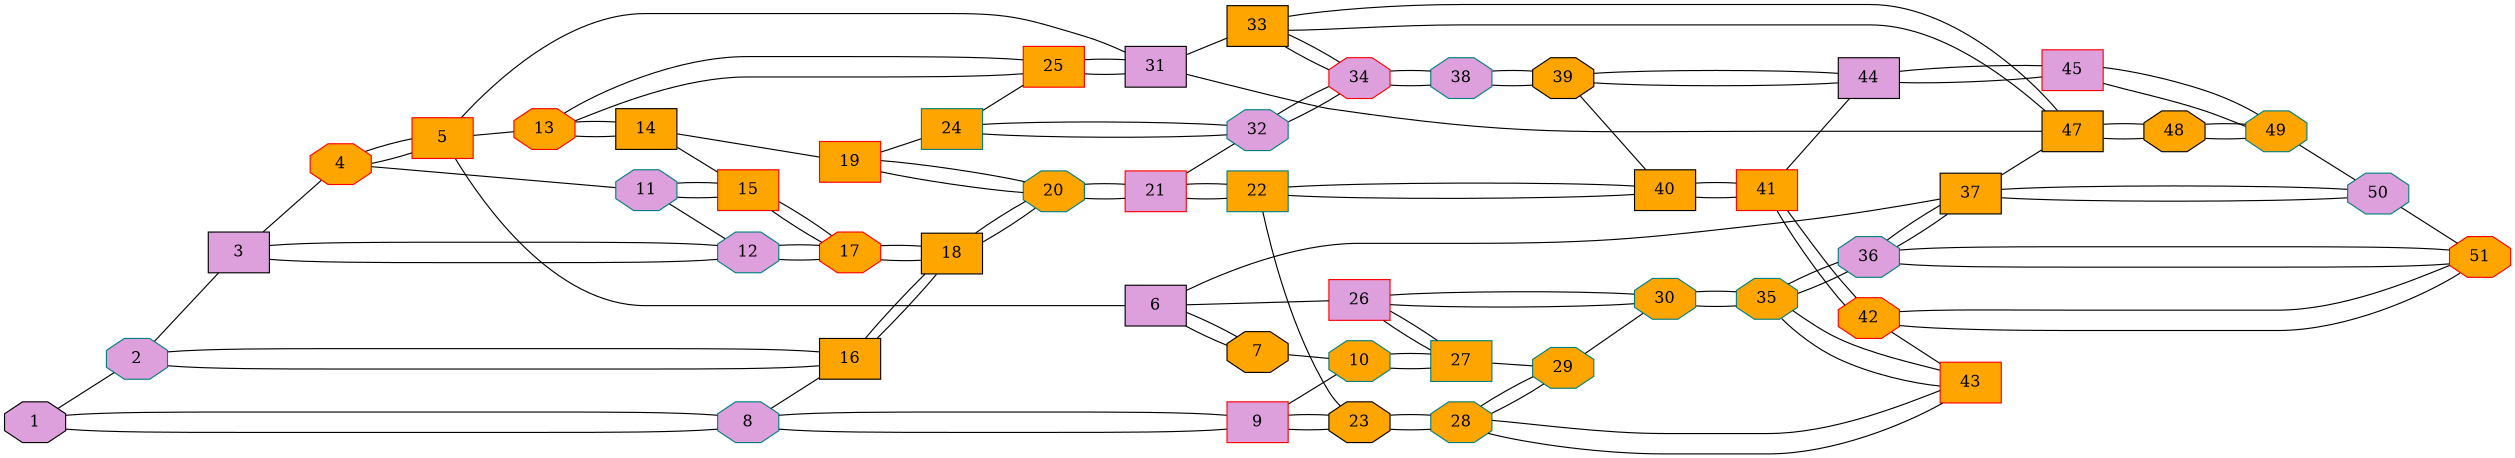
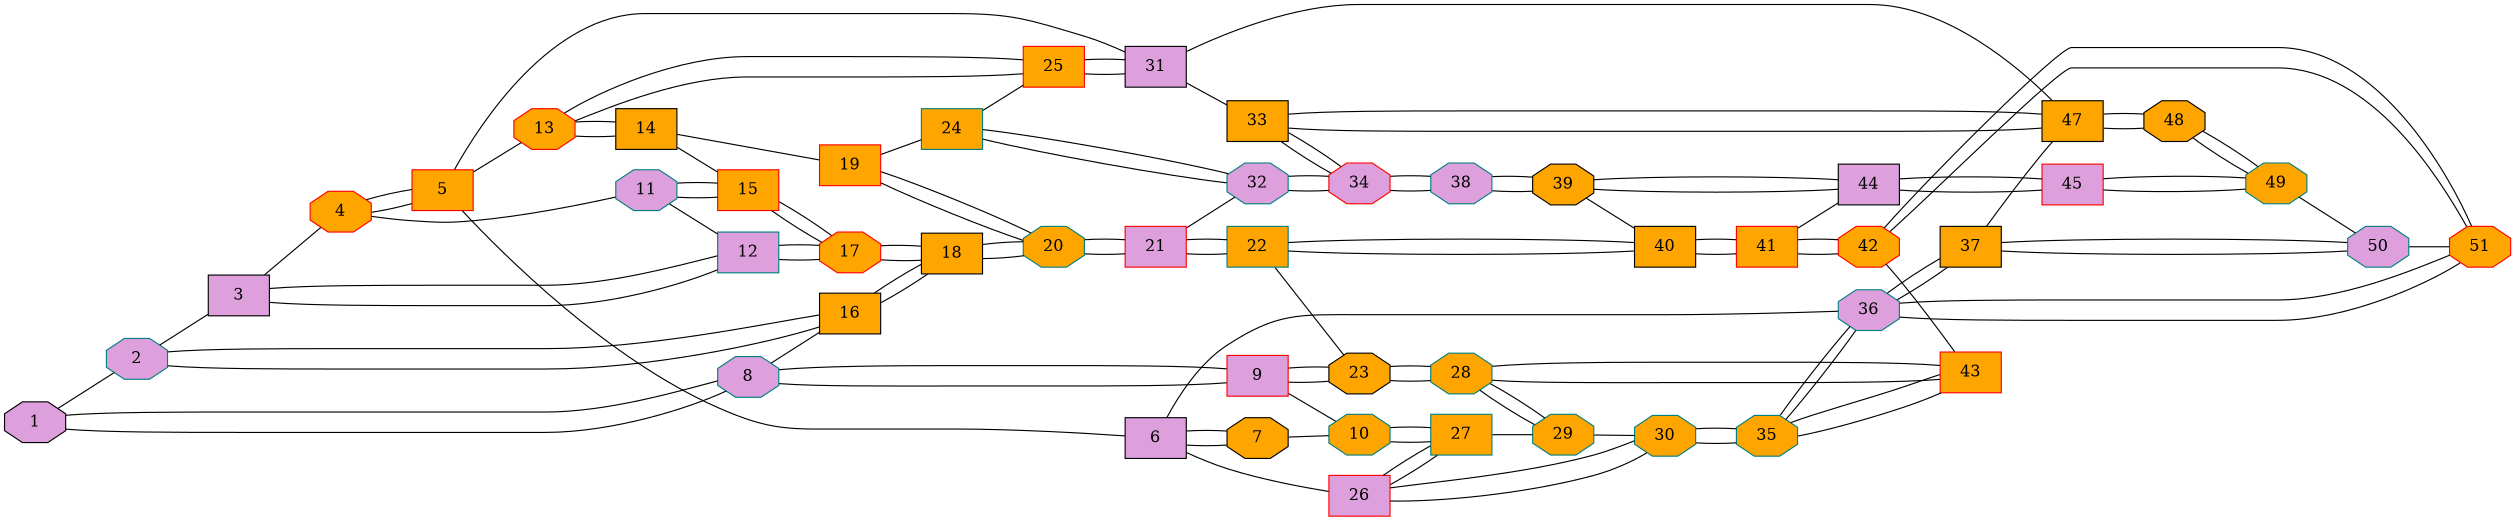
(1561, 242) -> (1482, 315)
(748, 252) -> (748, 252)
